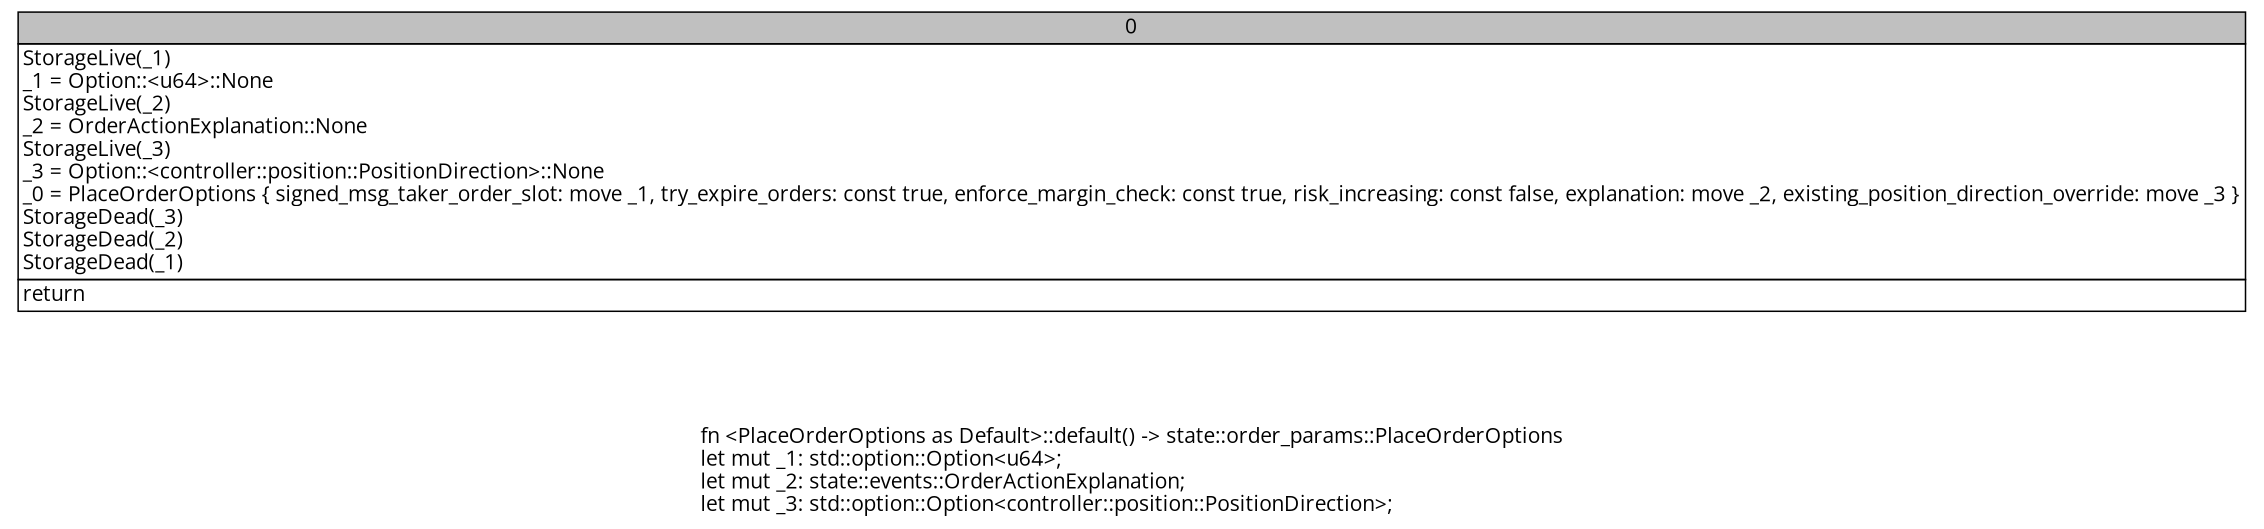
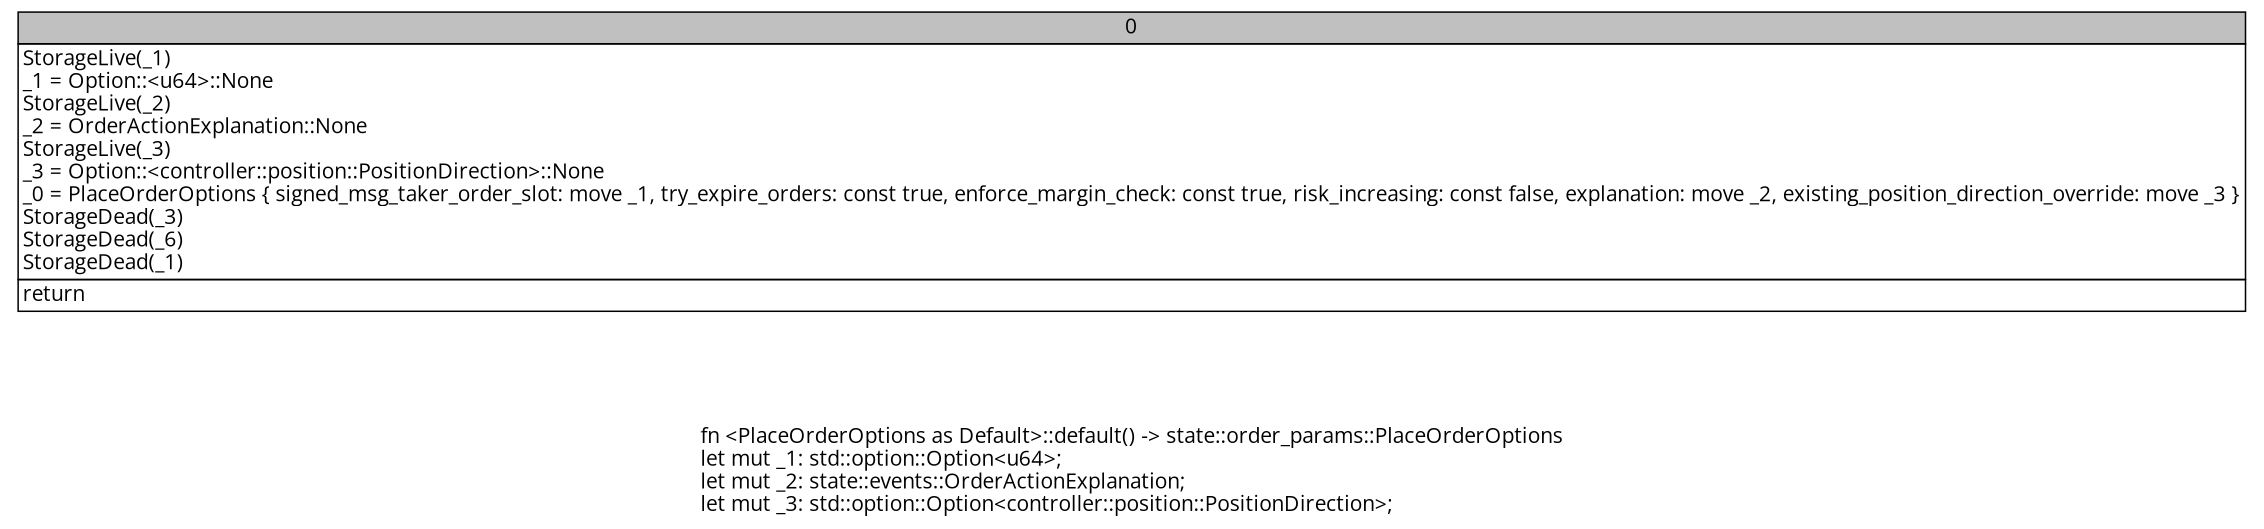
(104, 240) -> (104, 240)
